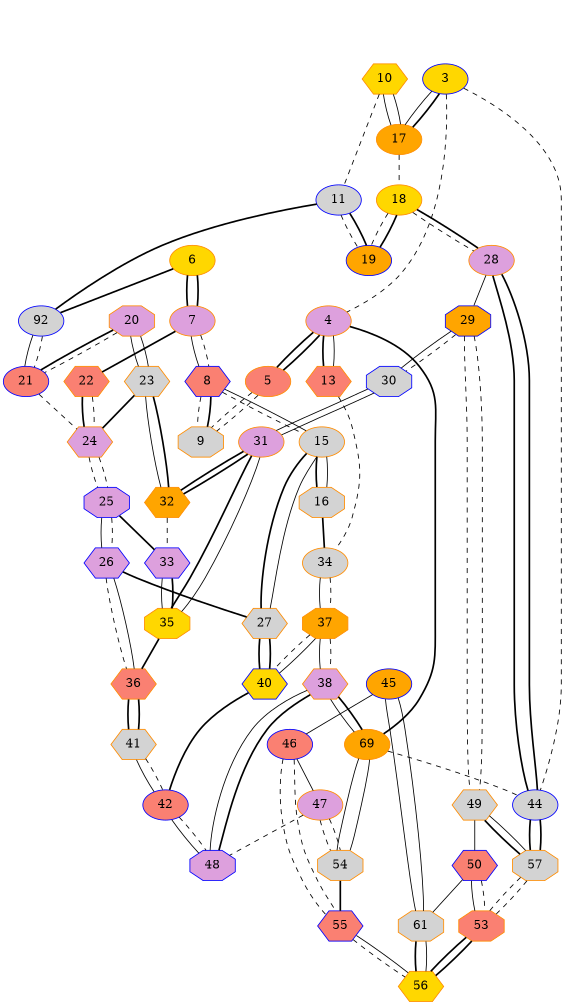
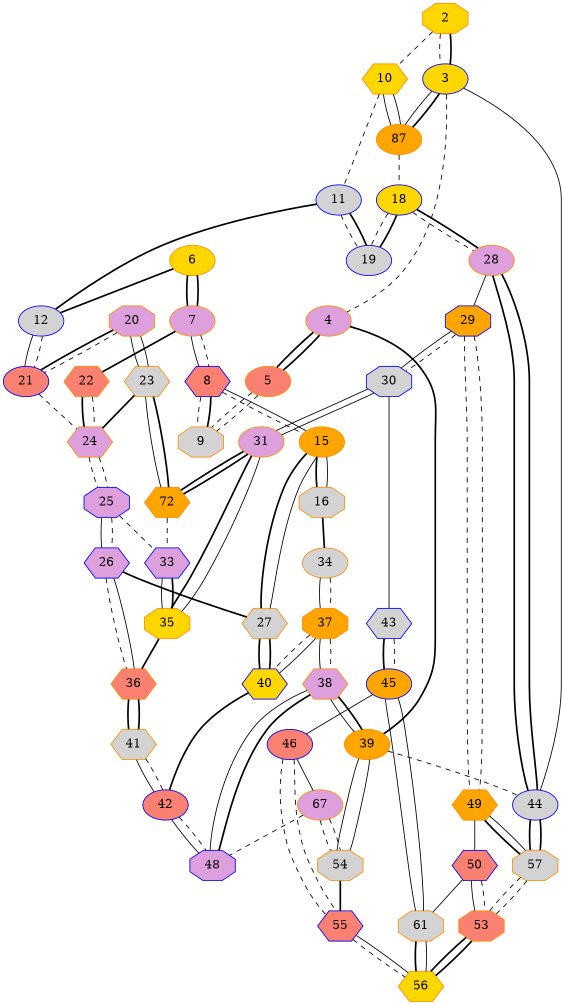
none -> (445, 18)
(399, 139) -> (399, 139)
(399, 200) -> (399, 200)
(369, 260) -> (369, 260)
(41, 321) -> (41, 321)
(329, 381) -> none
(561, 418) -> (561, 418)
(322, 442) -> (322, 442)
(167, 502) -> (167, 502)
(137, 533) -> (137, 533)
none -> (389, 623)
(367, 744) -> (367, 744)
(320, 805) -> (320, 805)
(475, 805) -> (475, 805)
